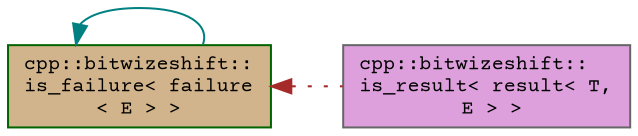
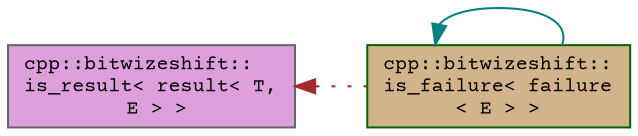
(317, 86) -> (341, 86)
